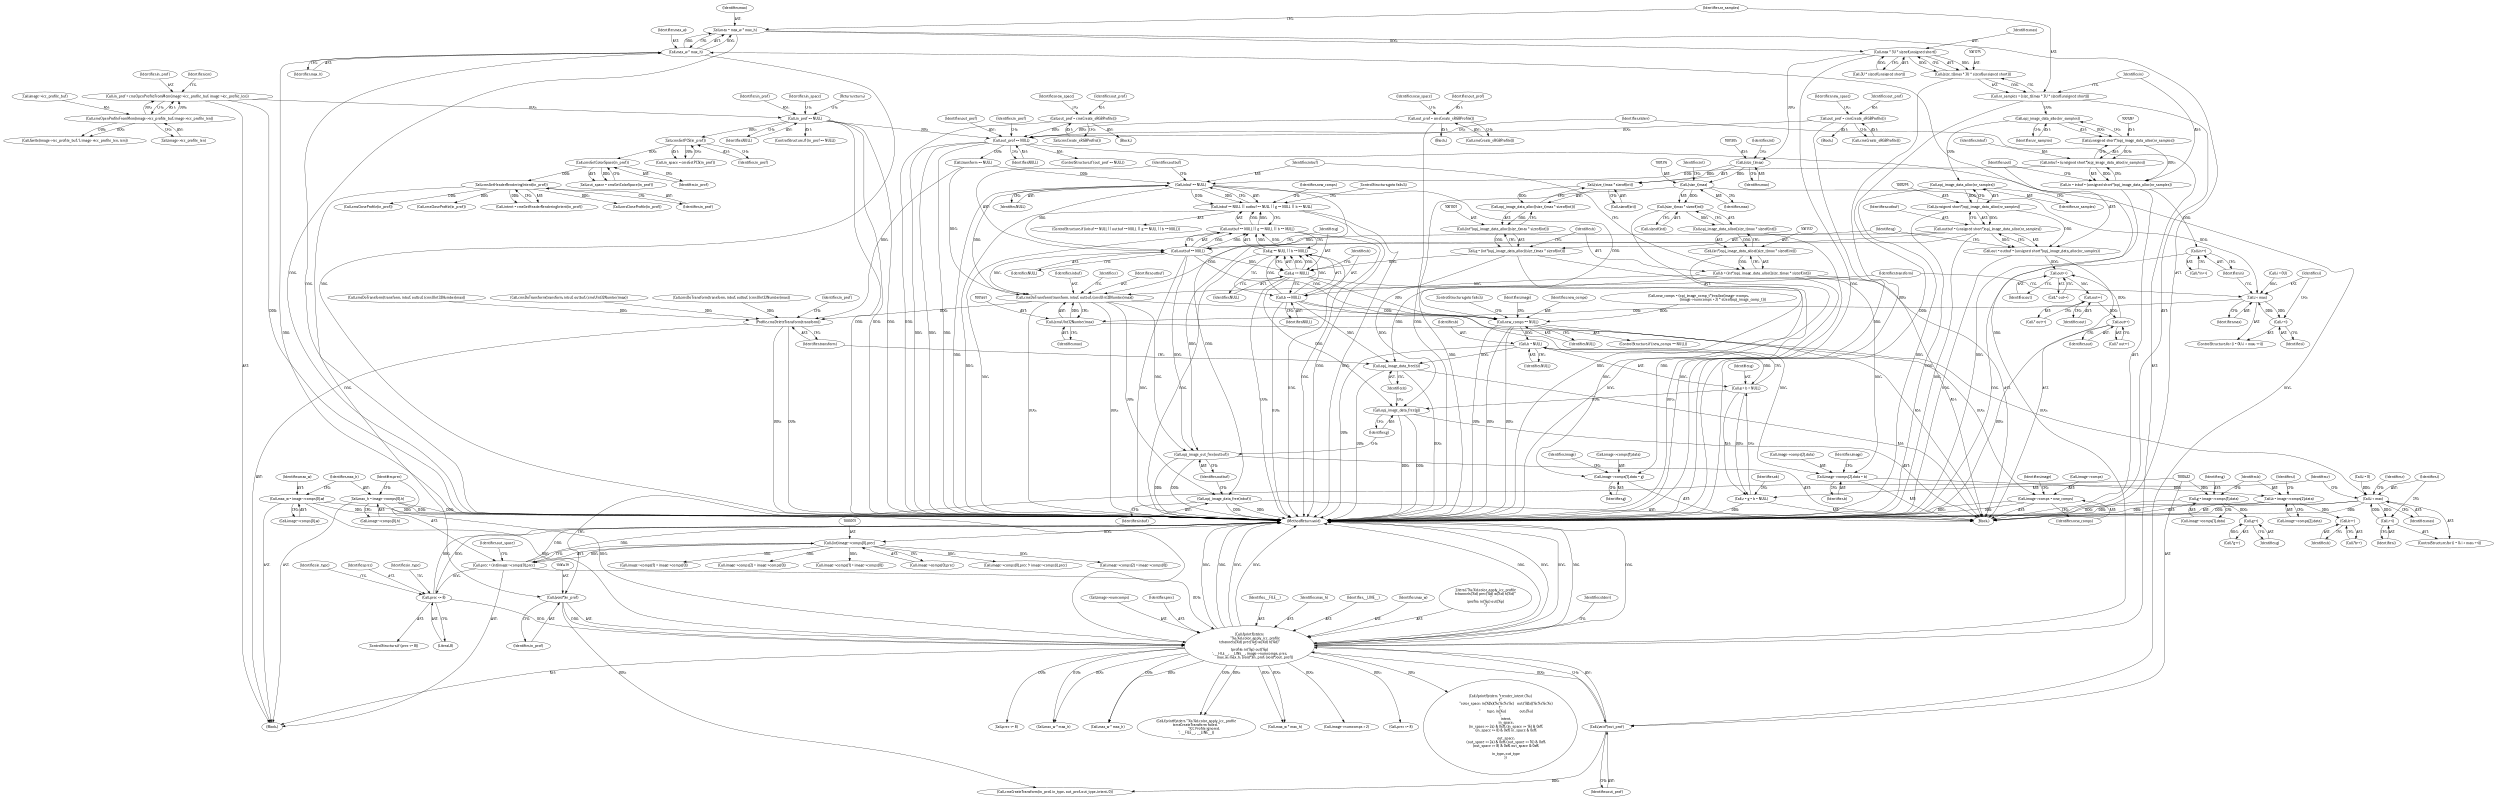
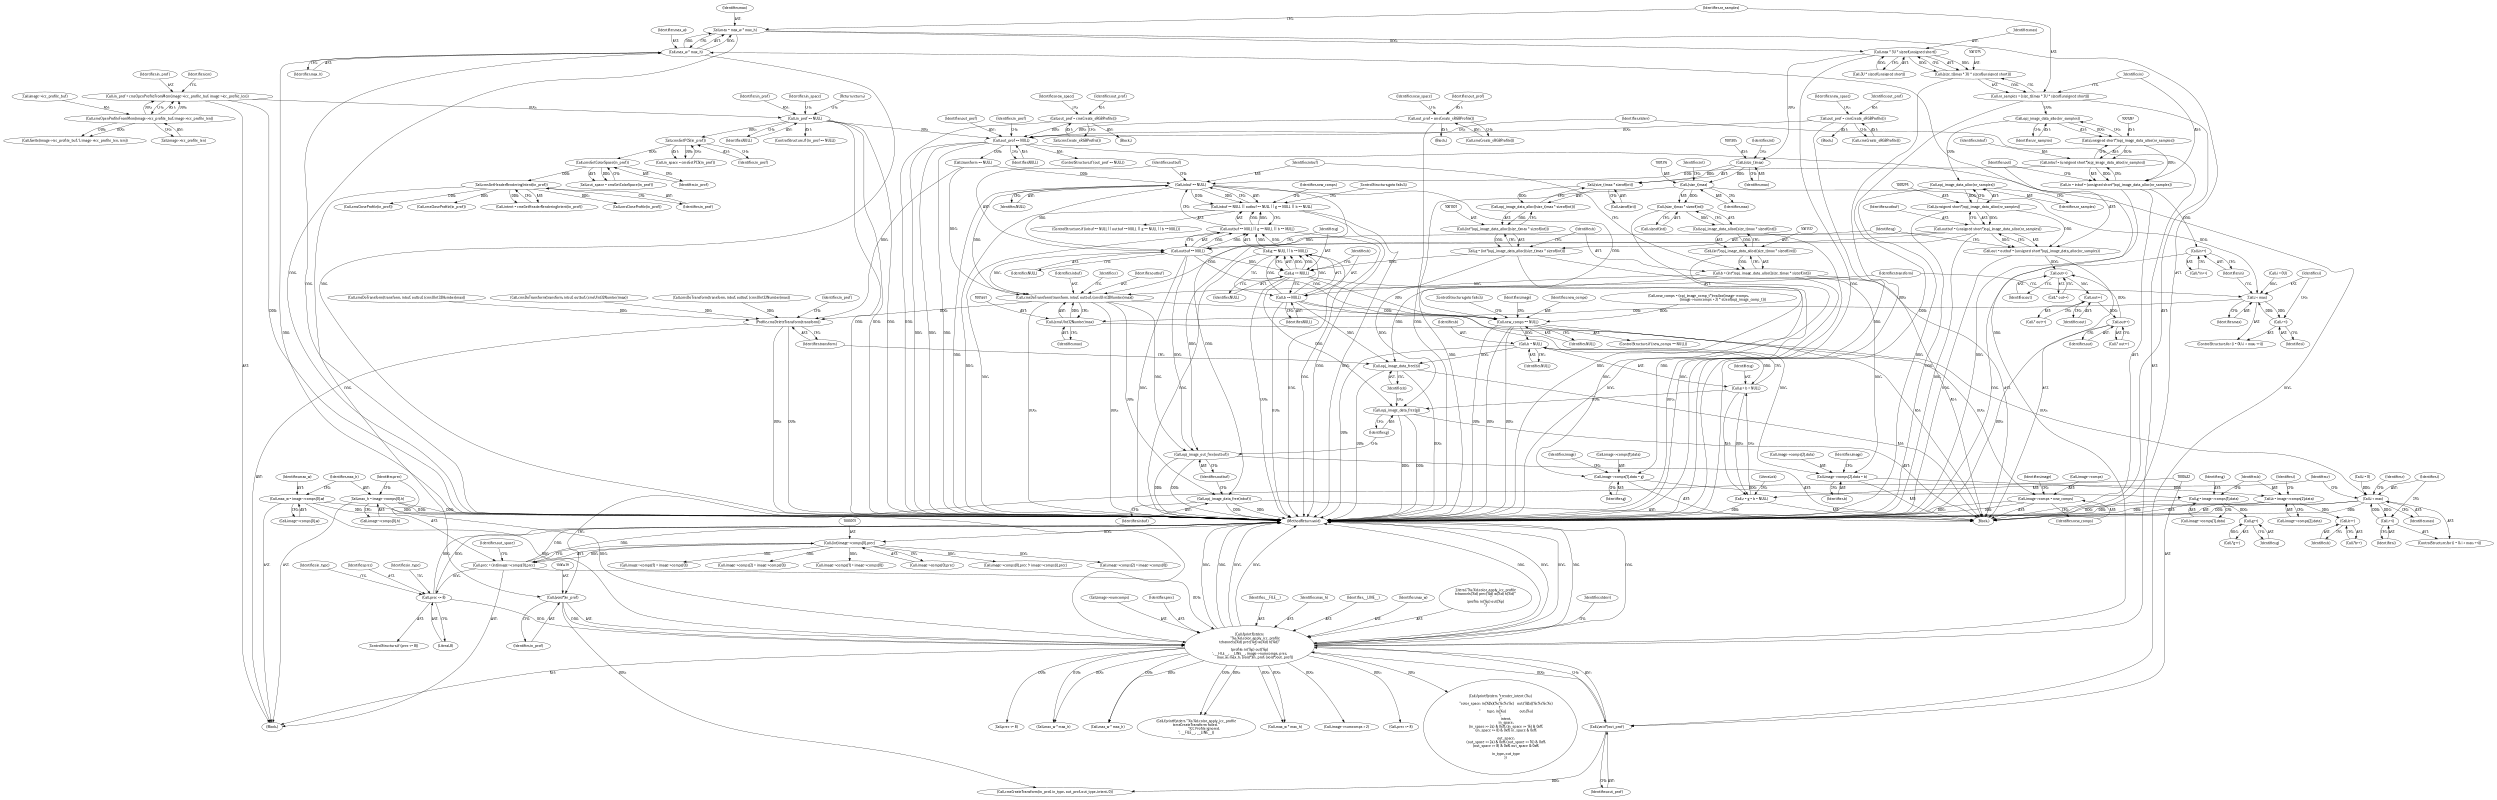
(1312, 236) -> (1196, 219)
(1768, 477) -> (1768, 477)
(2198, 488) -> (1911, 494)
